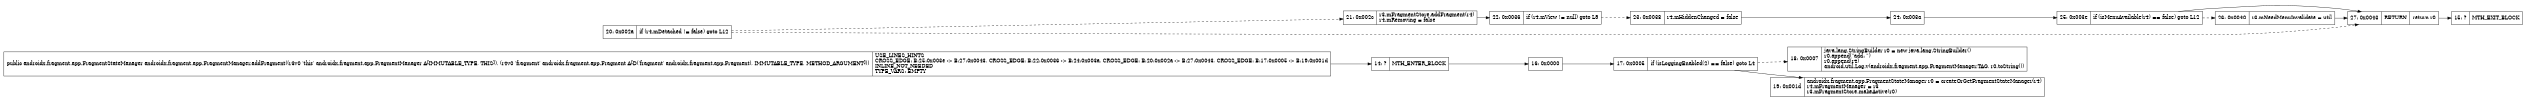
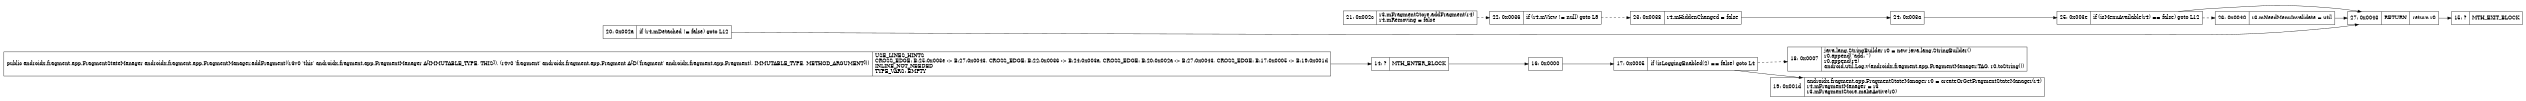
(1482, 18) -> (1482, 18)
(1036, 25) -> none
(1544, 35) -> (1544, 35)
